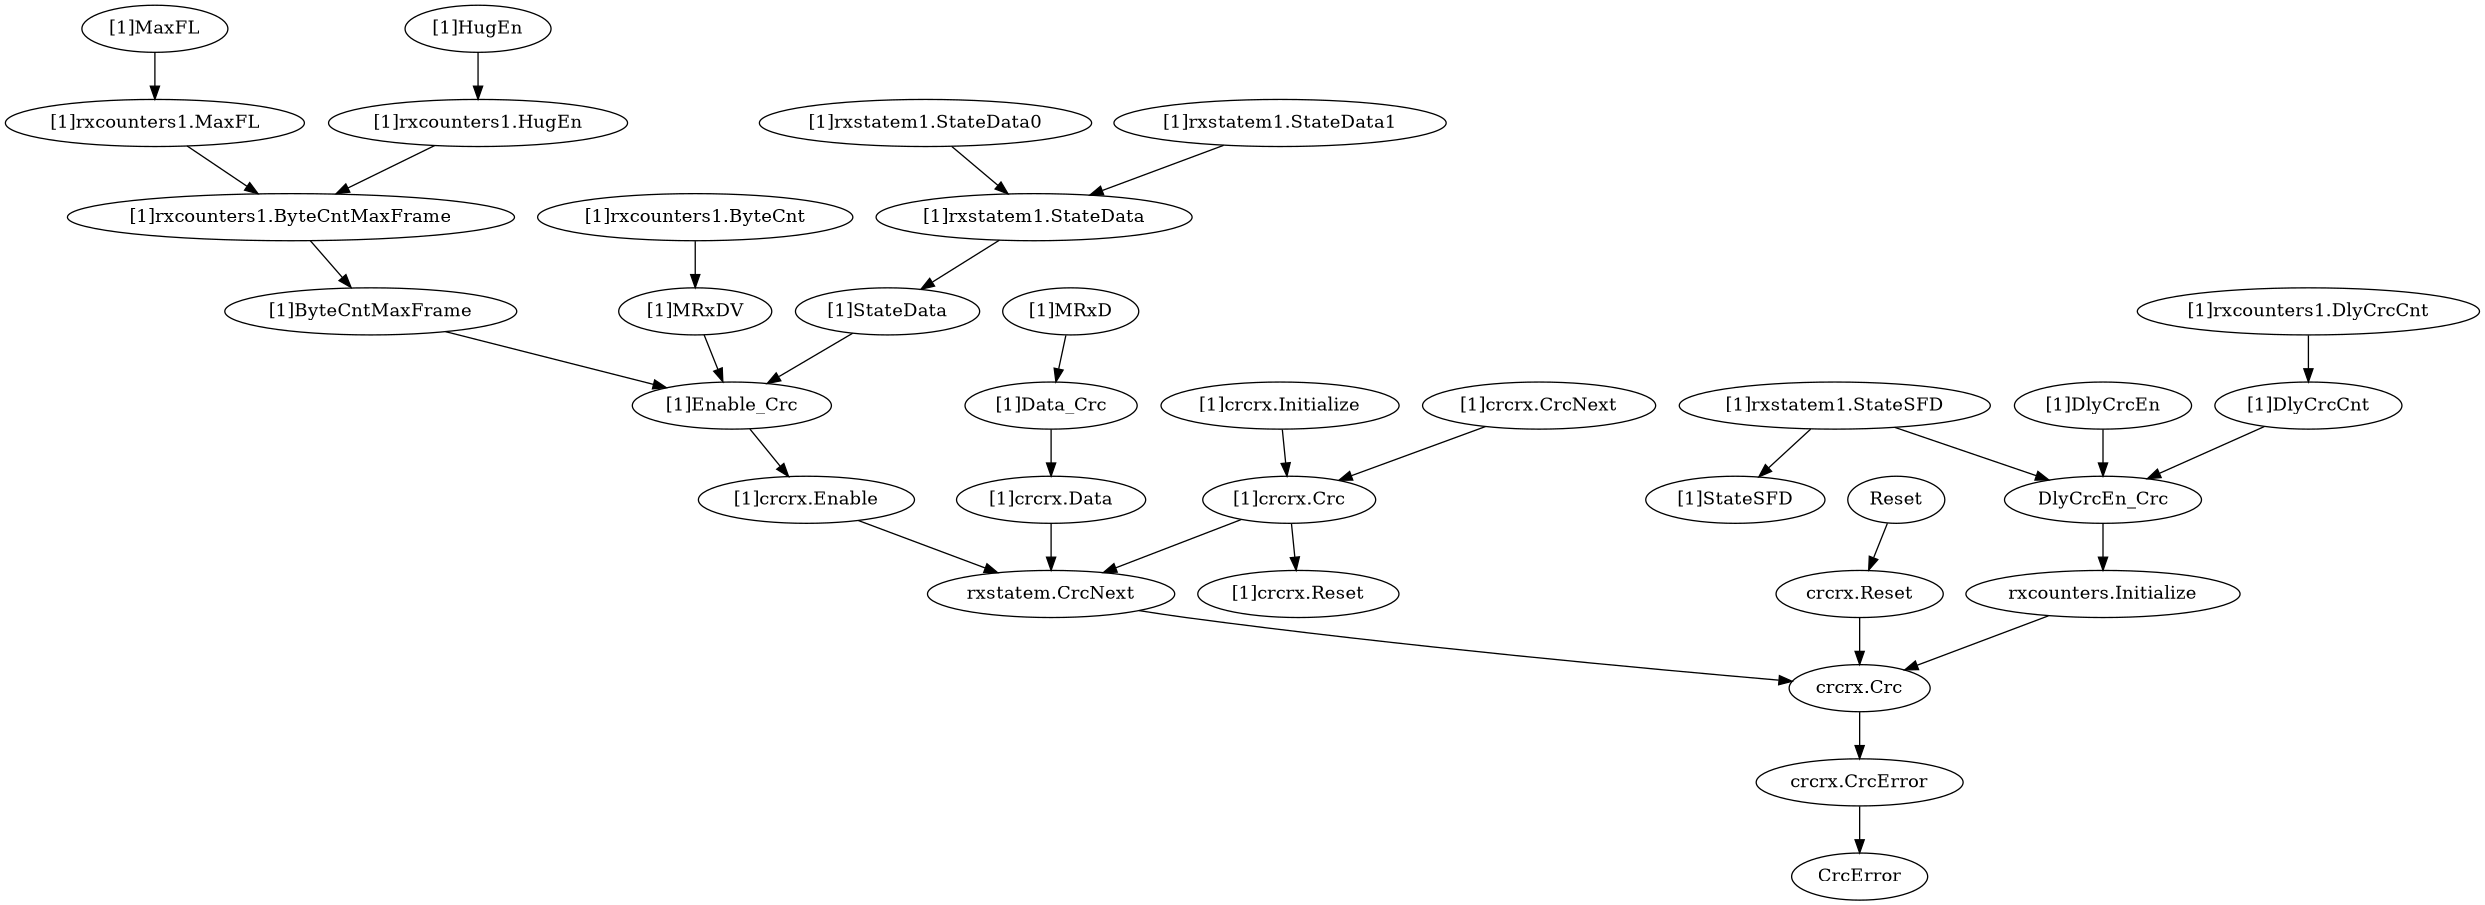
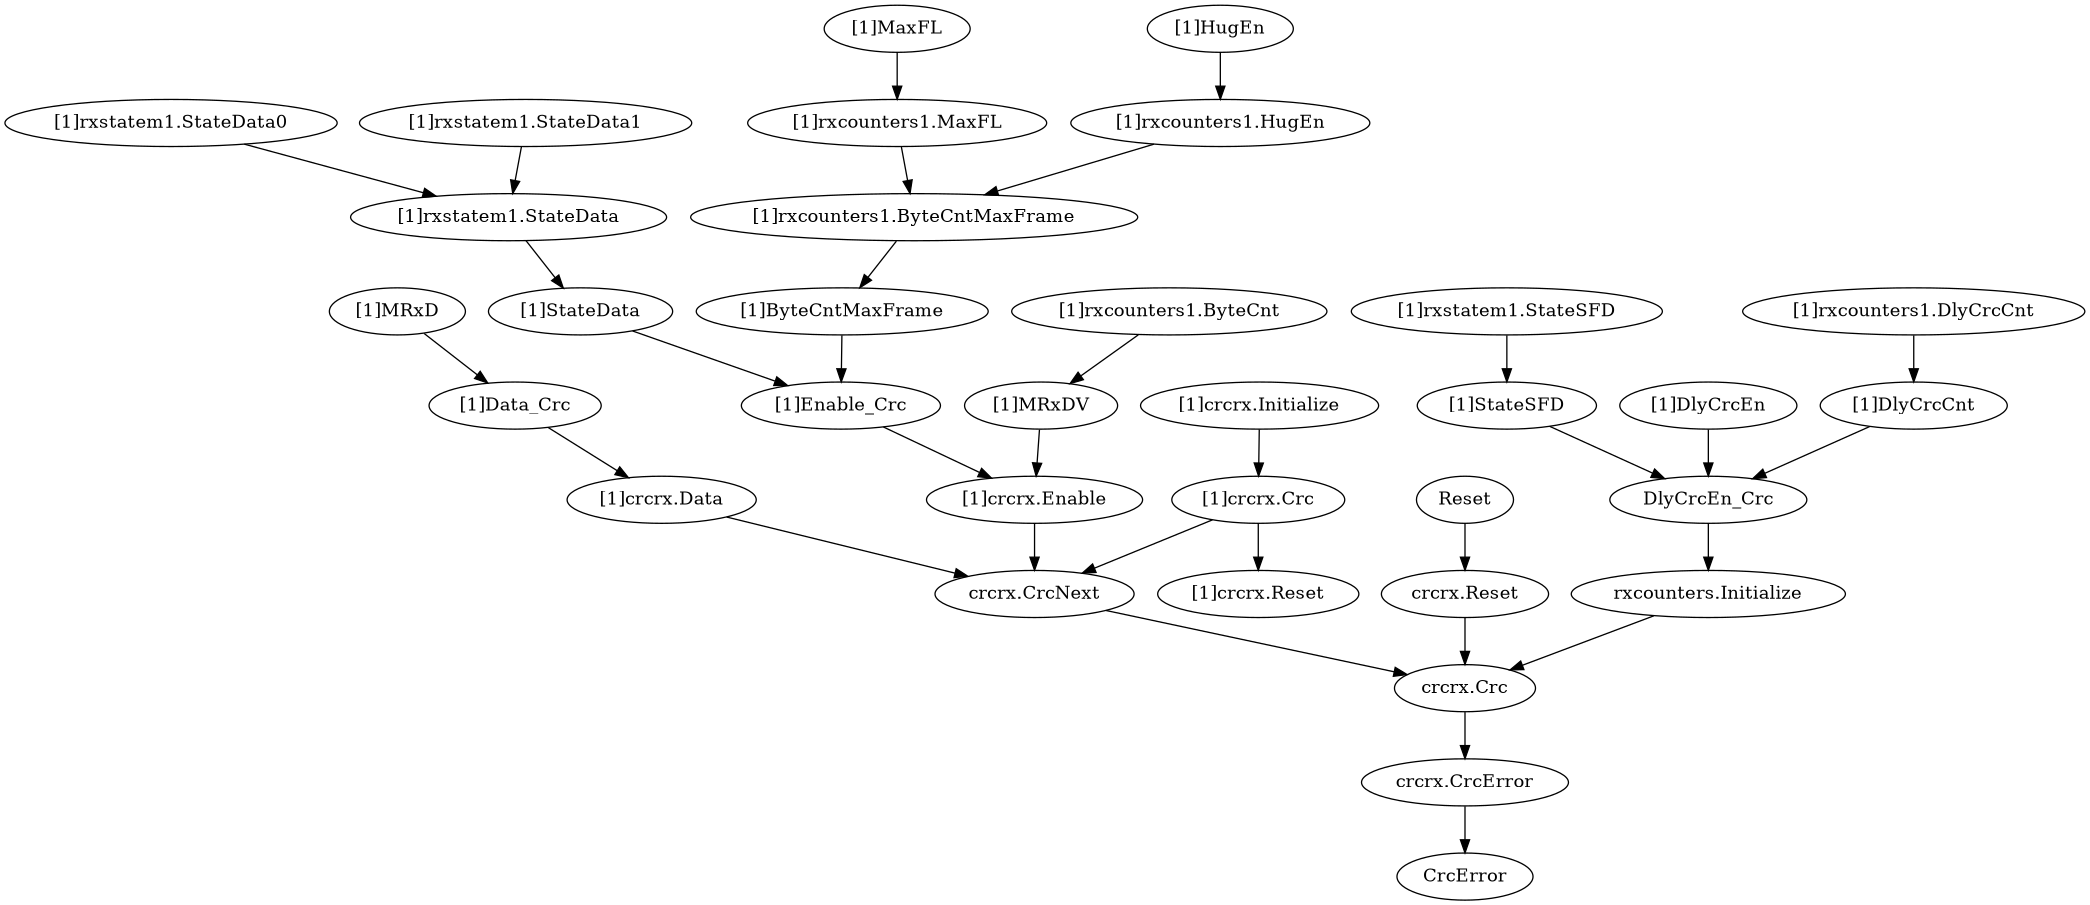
(711, 352) -> (1038, 446)
(1539, 406) -> none
(1965, 452) -> (1601, 450)
(1051, 594) -> (1035, 594)
